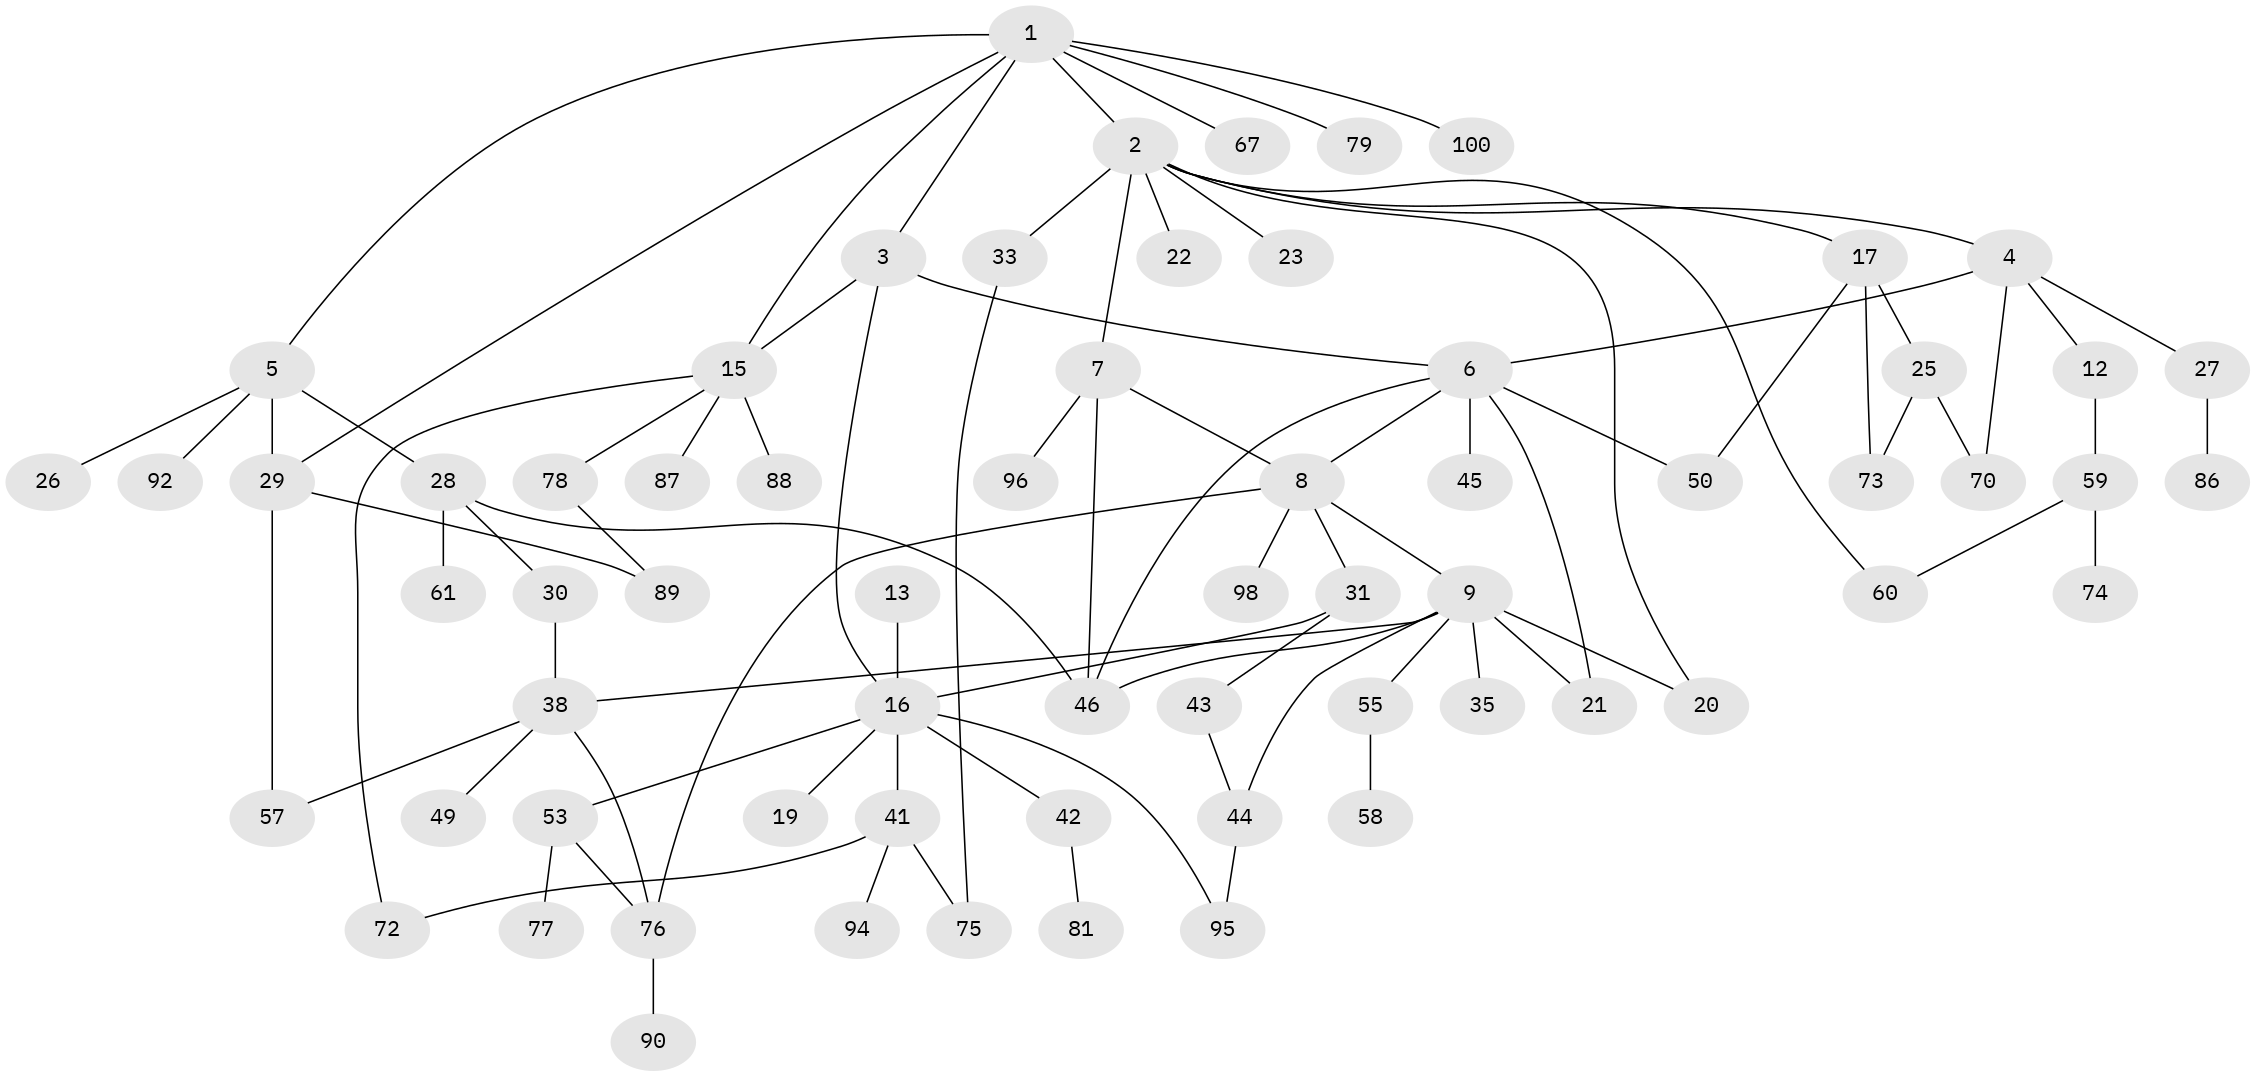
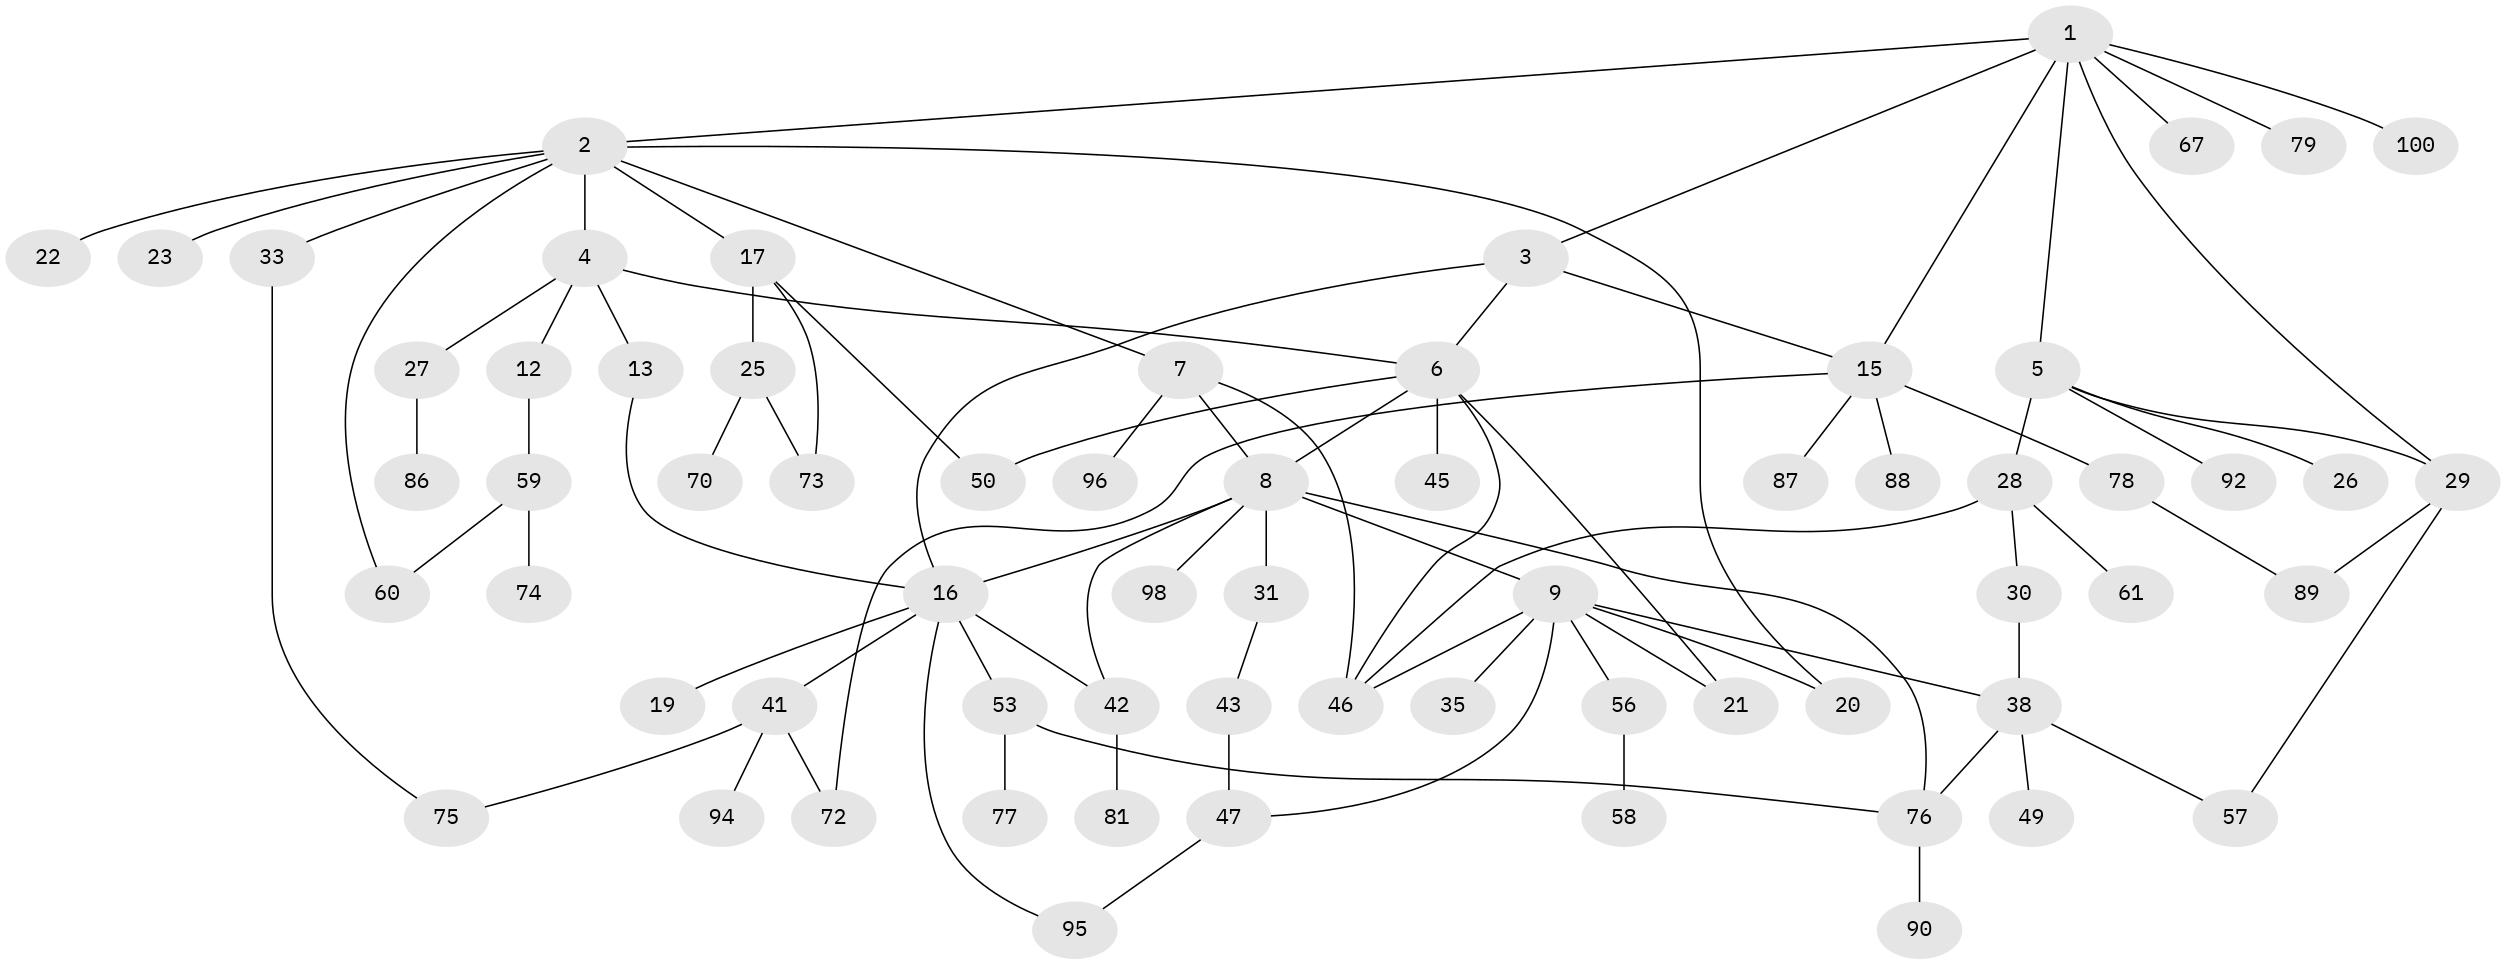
(1997, 370) -> (613, 314)
none -> (1111, 556)
(1054, 674) -> (1109, 543)
(1370, 706) -> (1624, 706)
(1240, 818) -> (1229, 818)
